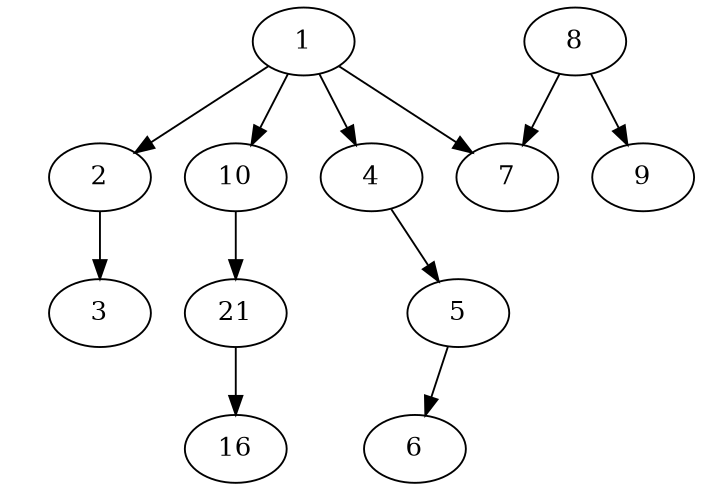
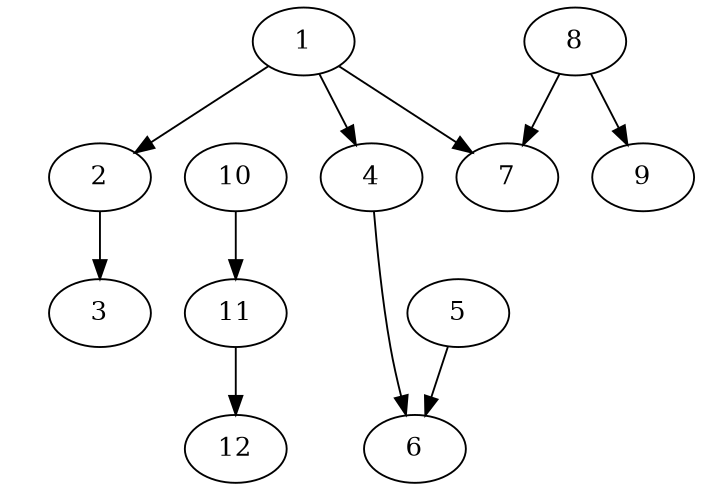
(274, 101) -> none
(410, 237) -> (384, 304)
(236, 313) -> (236, 313)
(236, 449) -> (236, 449)
